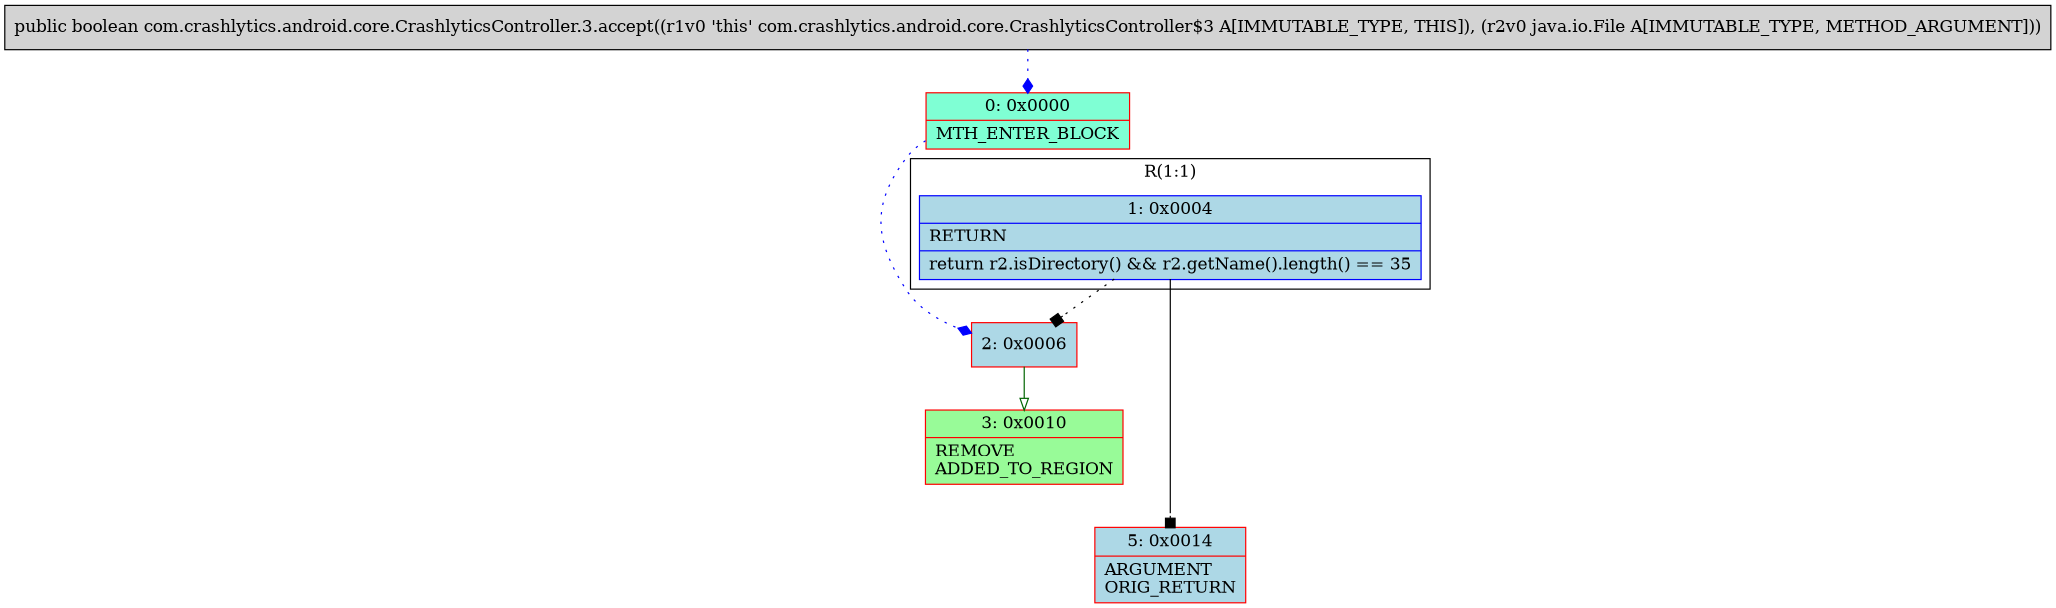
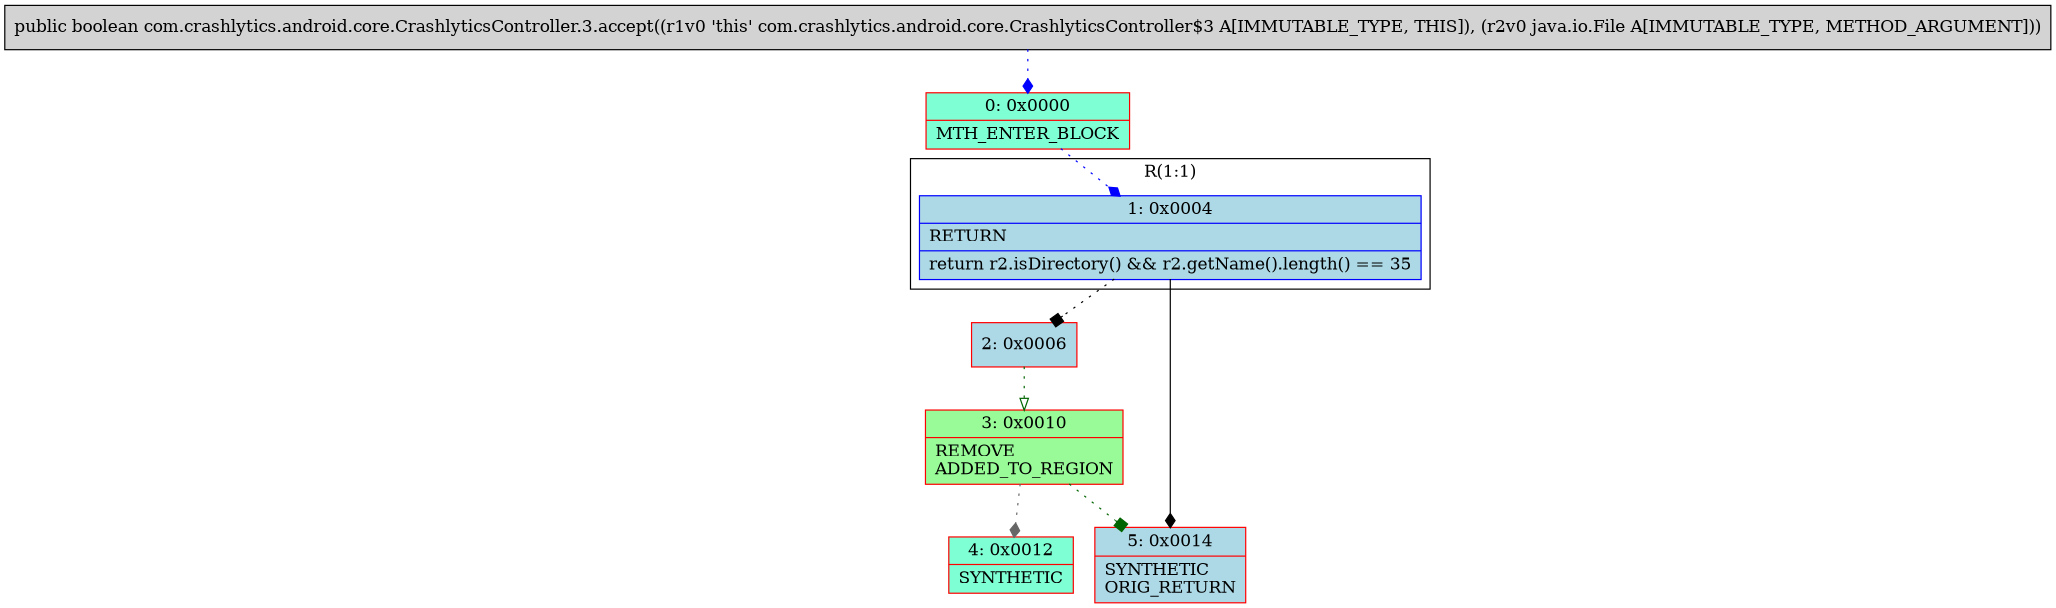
(884, 243) -> (1085, 168)
(1024, 382) -> (1024, 382)
(1170, 396) -> (1170, 396)
none -> (1092, 502)
none -> (1011, 565)
(1158, 570) -> (1157, 570)
